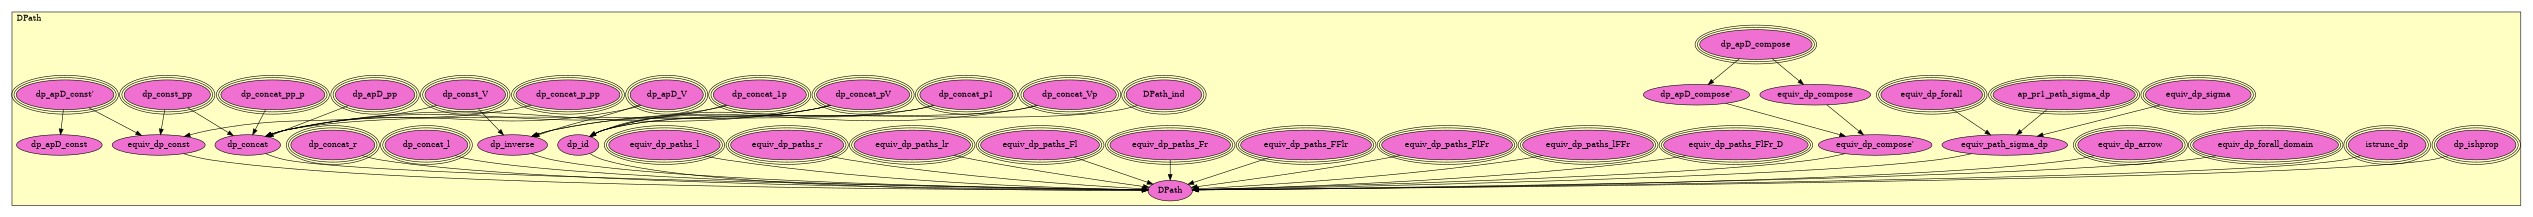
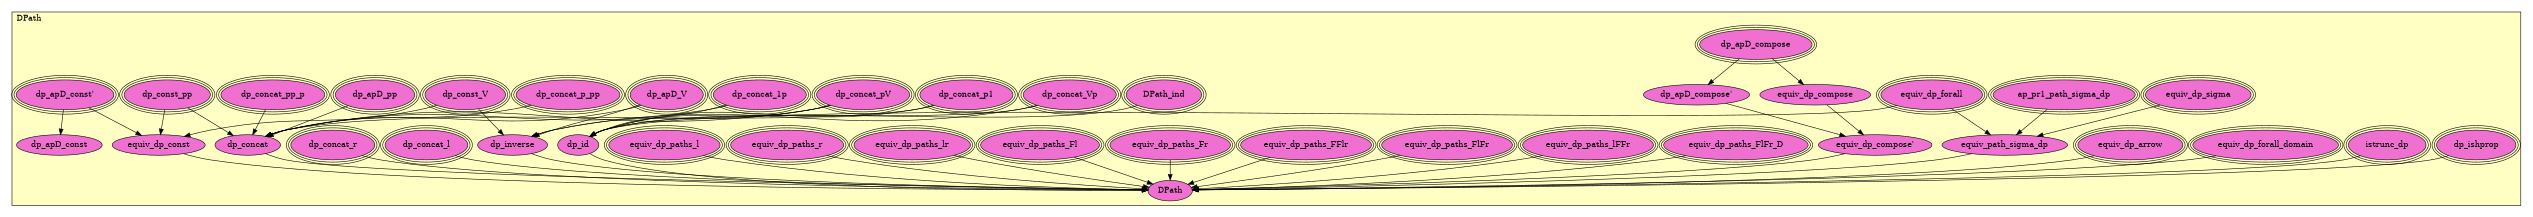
none -> (1245, 113)
